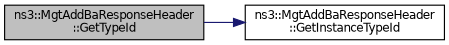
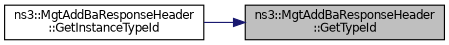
(219, 22) -> (219, 22)
